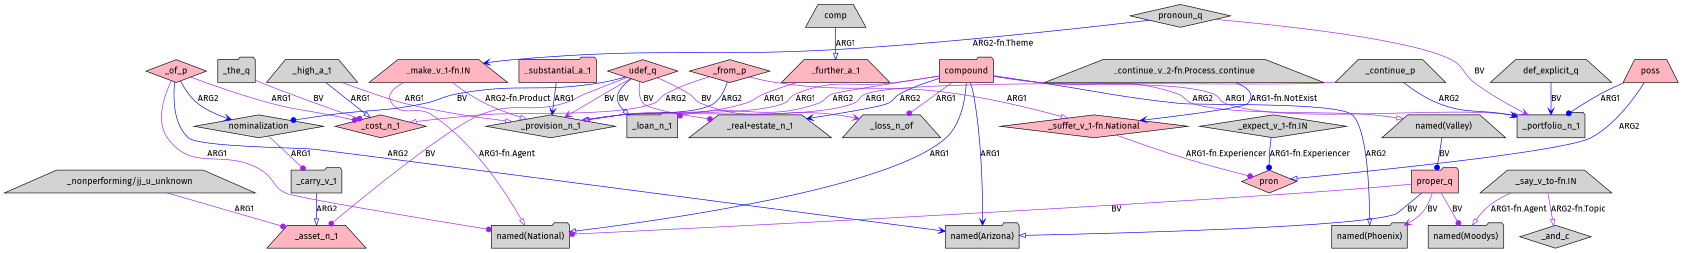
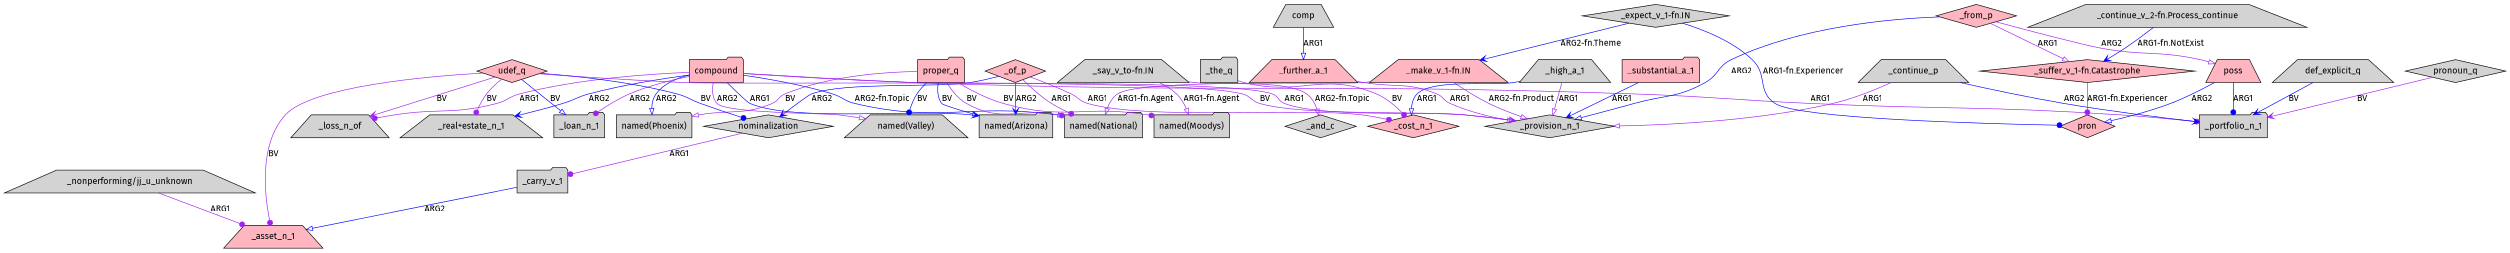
(820, 50) -> (1558, 41)
(566, 113) -> (2101, 48)
(1094, 126) -> (2087, 71)
(1440, 151) -> (916, 95)
(939, 154) -> (882, 99)
(1424, 210) -> (795, 90)
